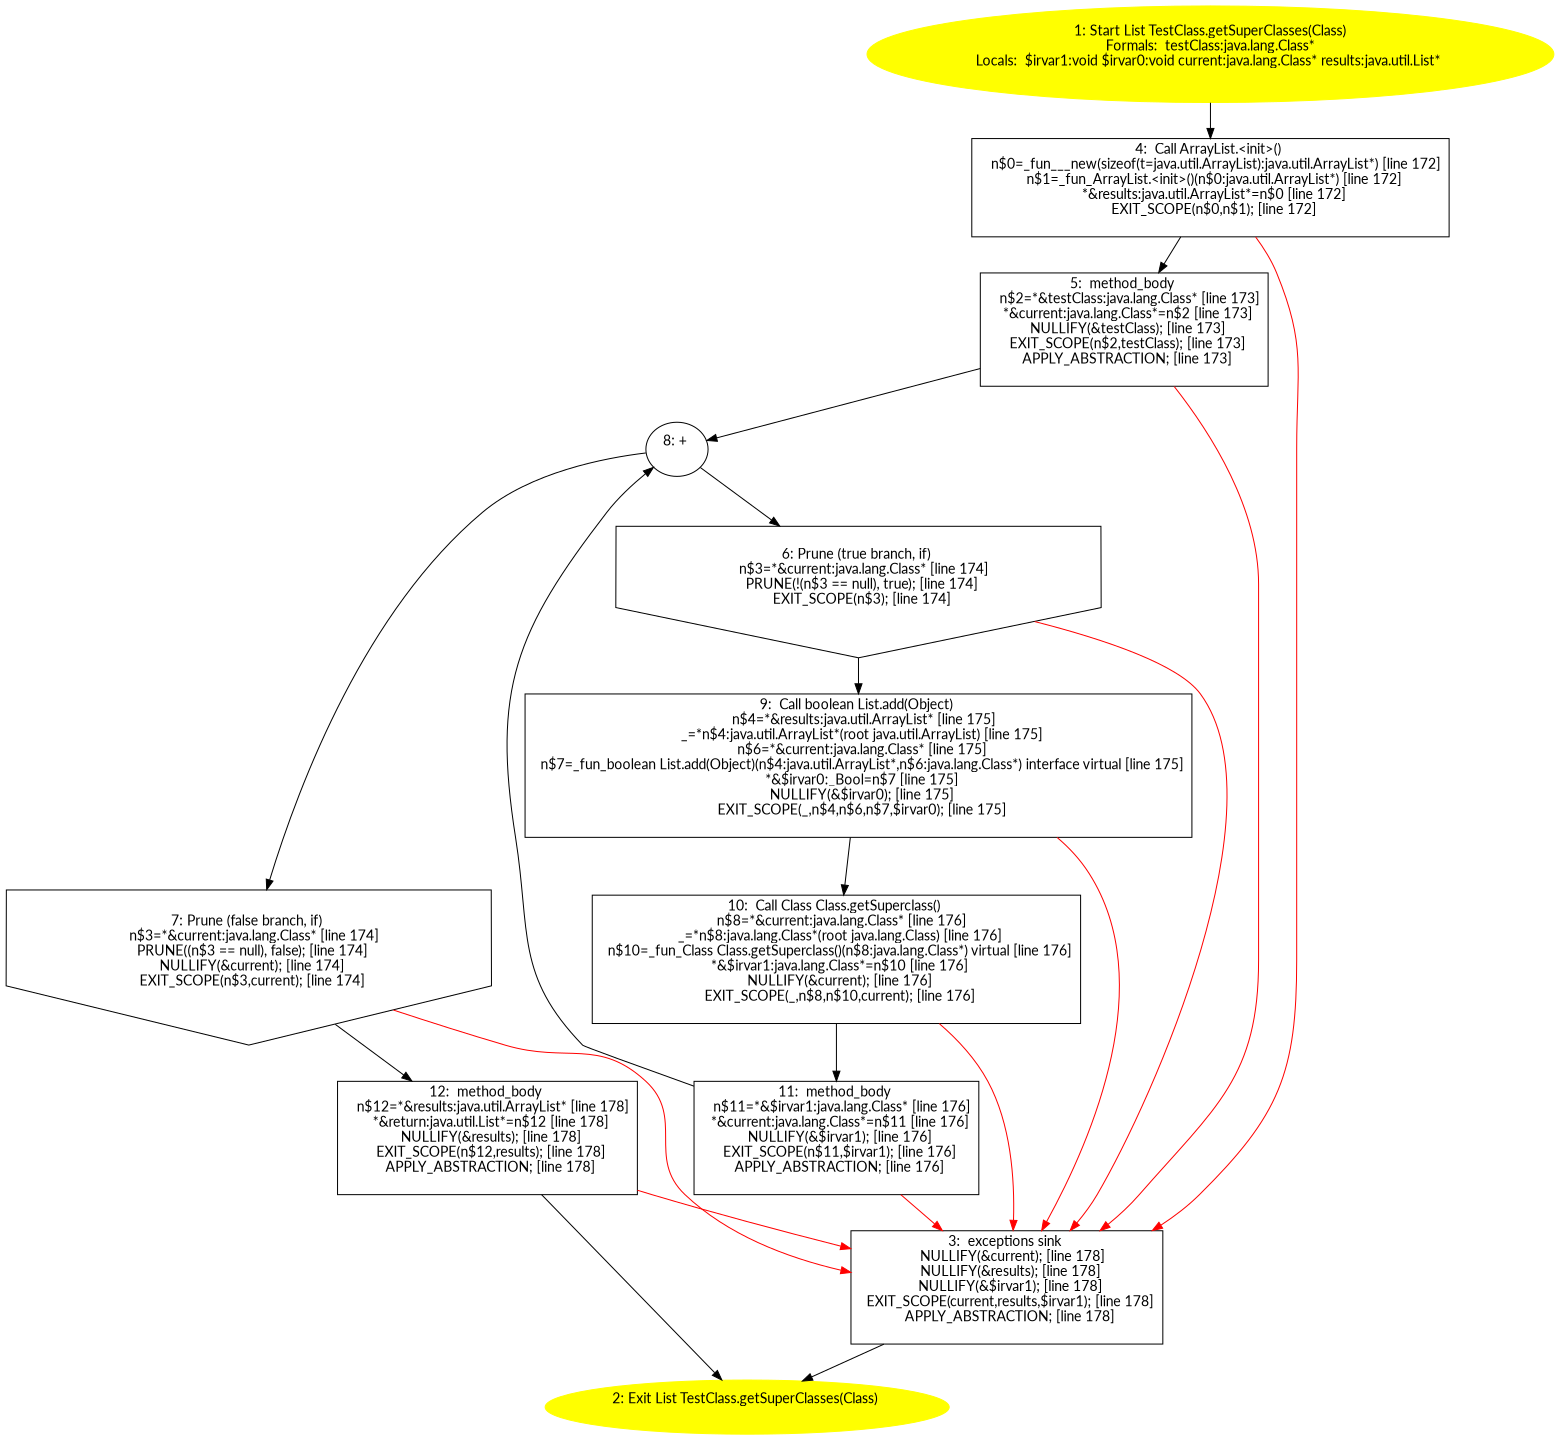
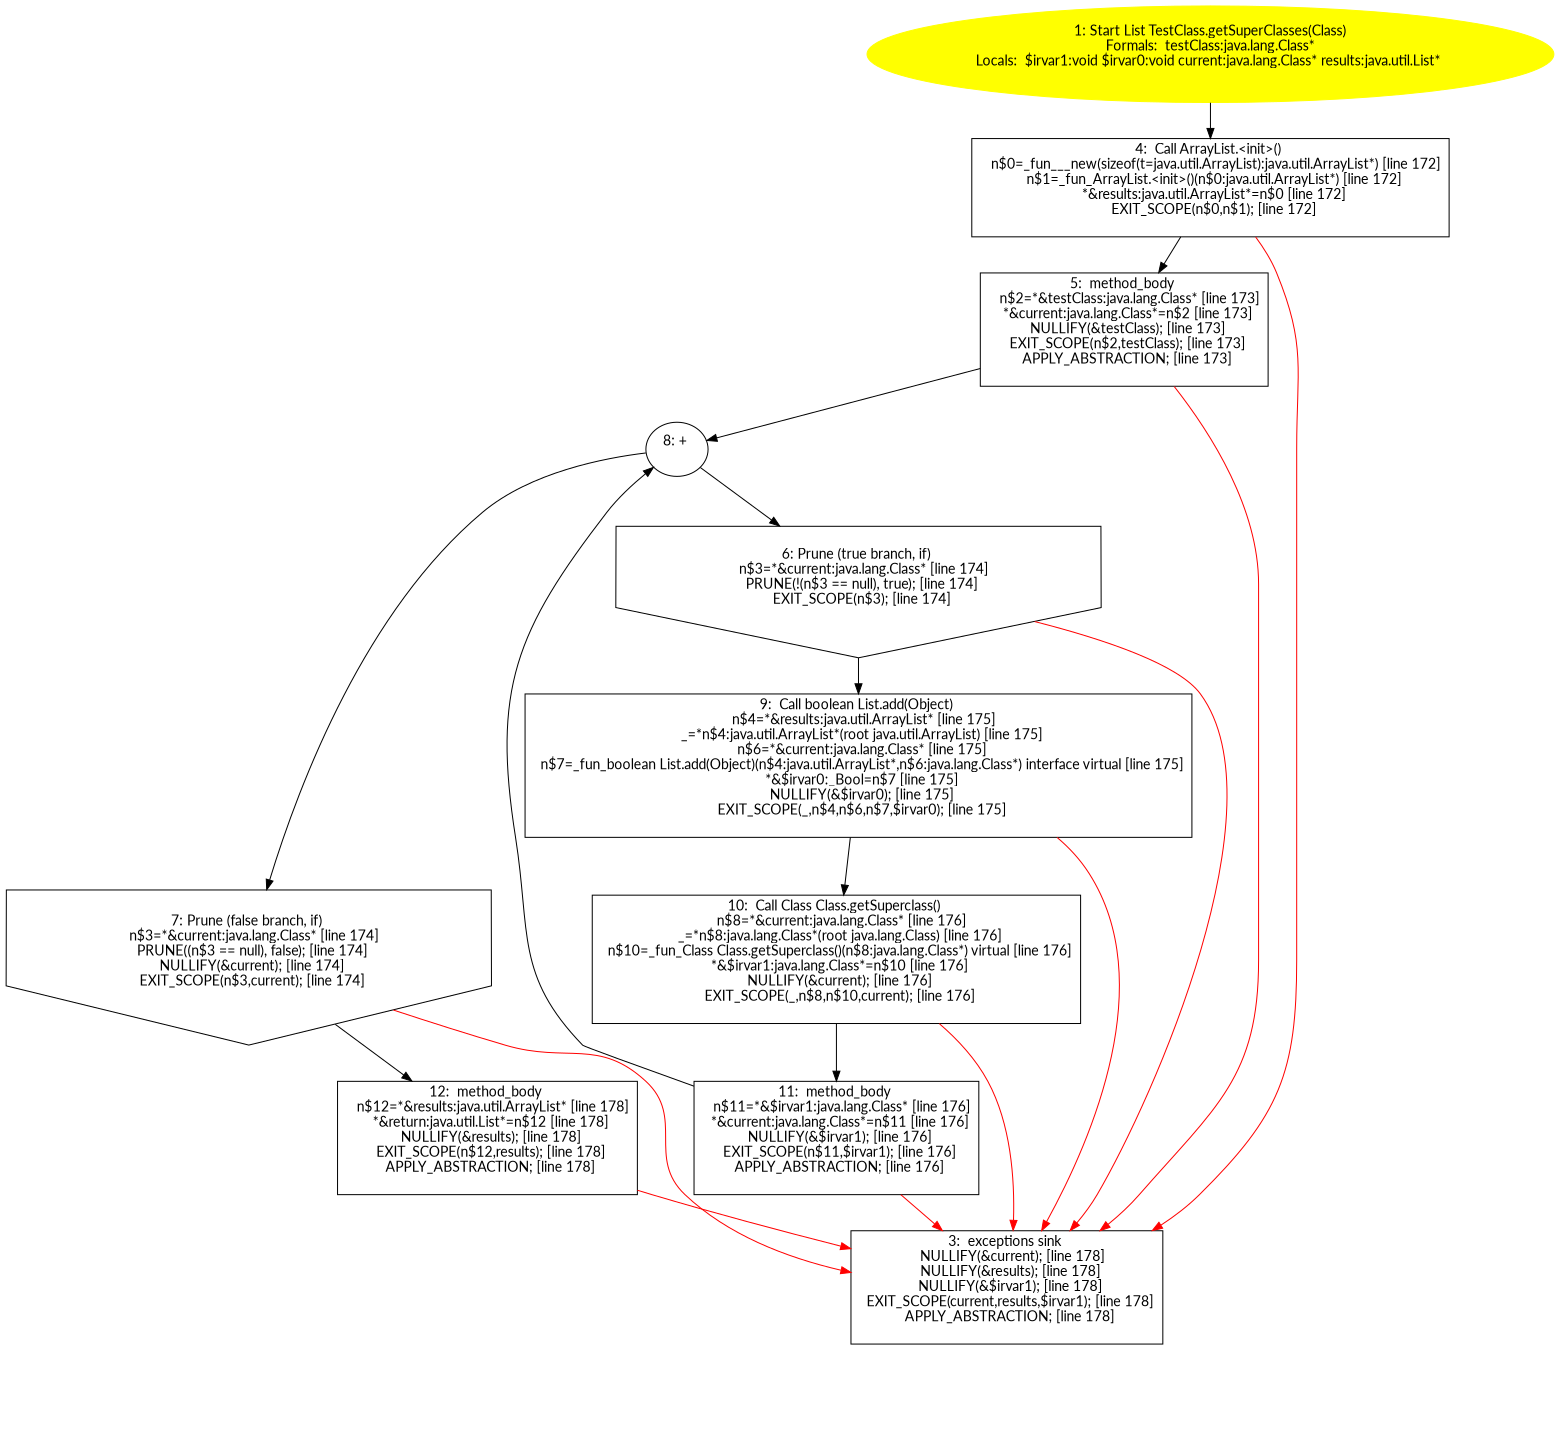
(747, 1407) -> none
